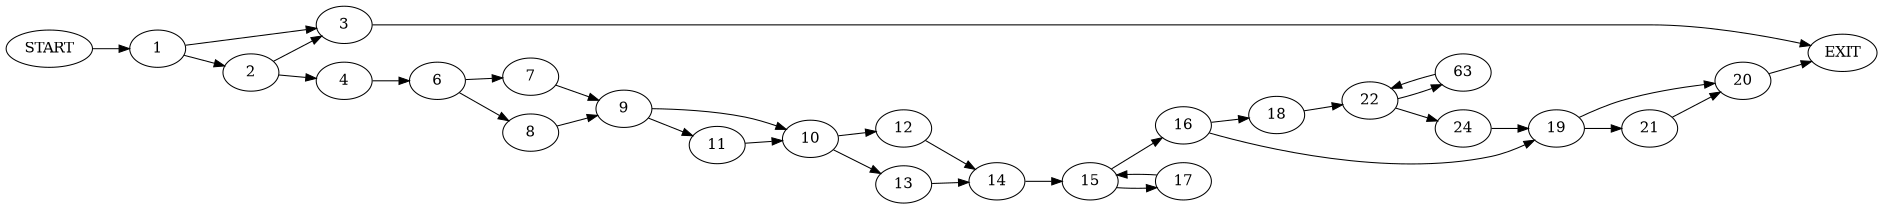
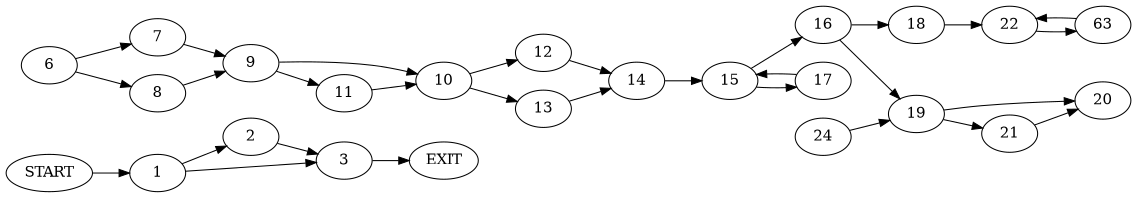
(1785, 69) -> none
(344, 81) -> none
(1412, 113) -> none
